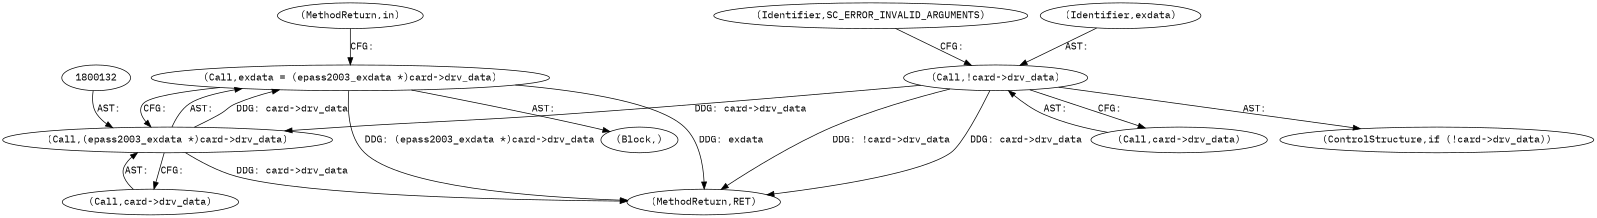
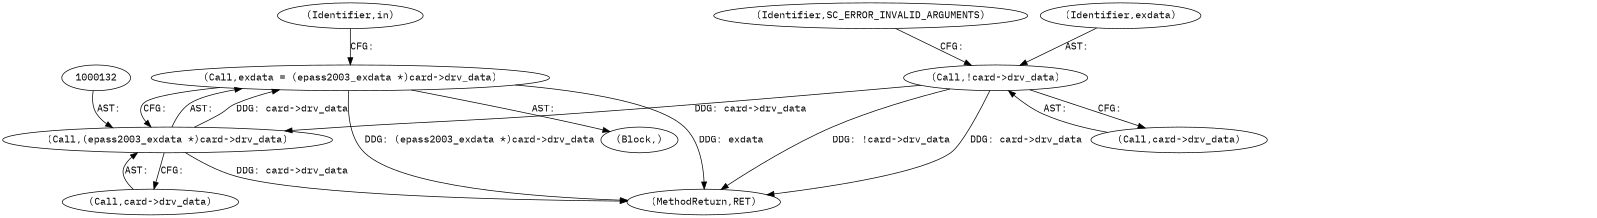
(350, 16) -> (350, 16)
(96, 78) -> (96, 78)
(1437, 140) -> none
